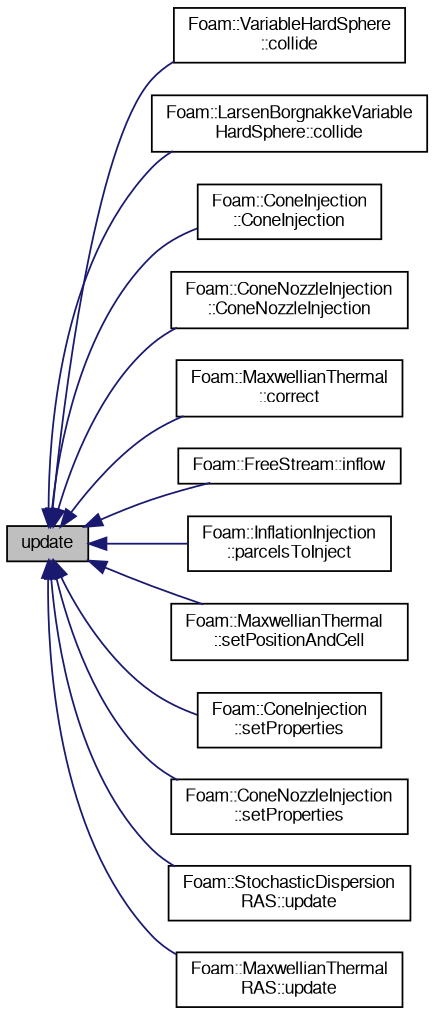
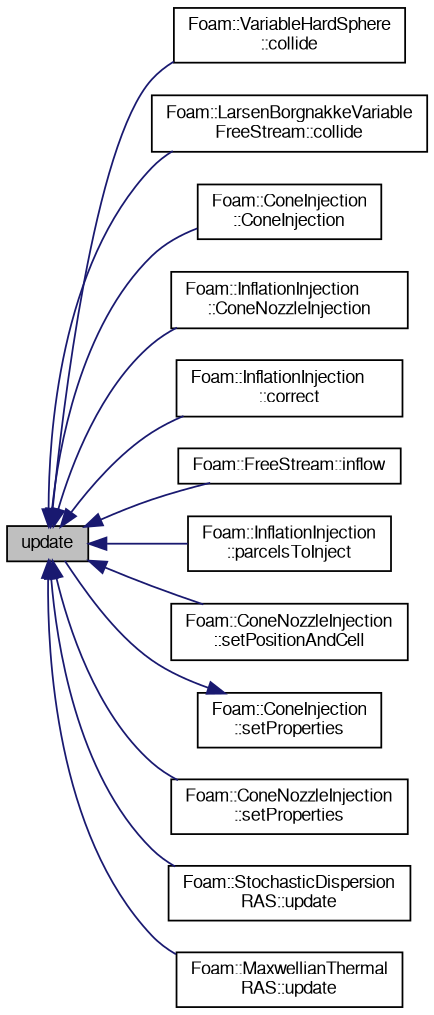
(290, 124) -> (290, 124)
(290, 300) -> (290, 300)
(290, 388) -> (290, 388)
(290, 632) -> (290, 632)
(116, 659) -> (125, 638)
